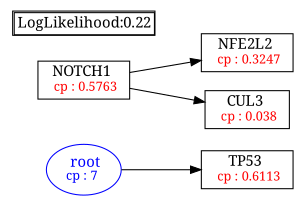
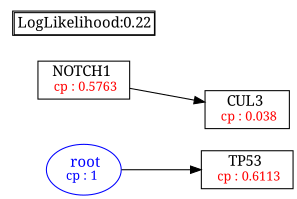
(247, 53) -> none
(84, 176) -> (84, 176)
